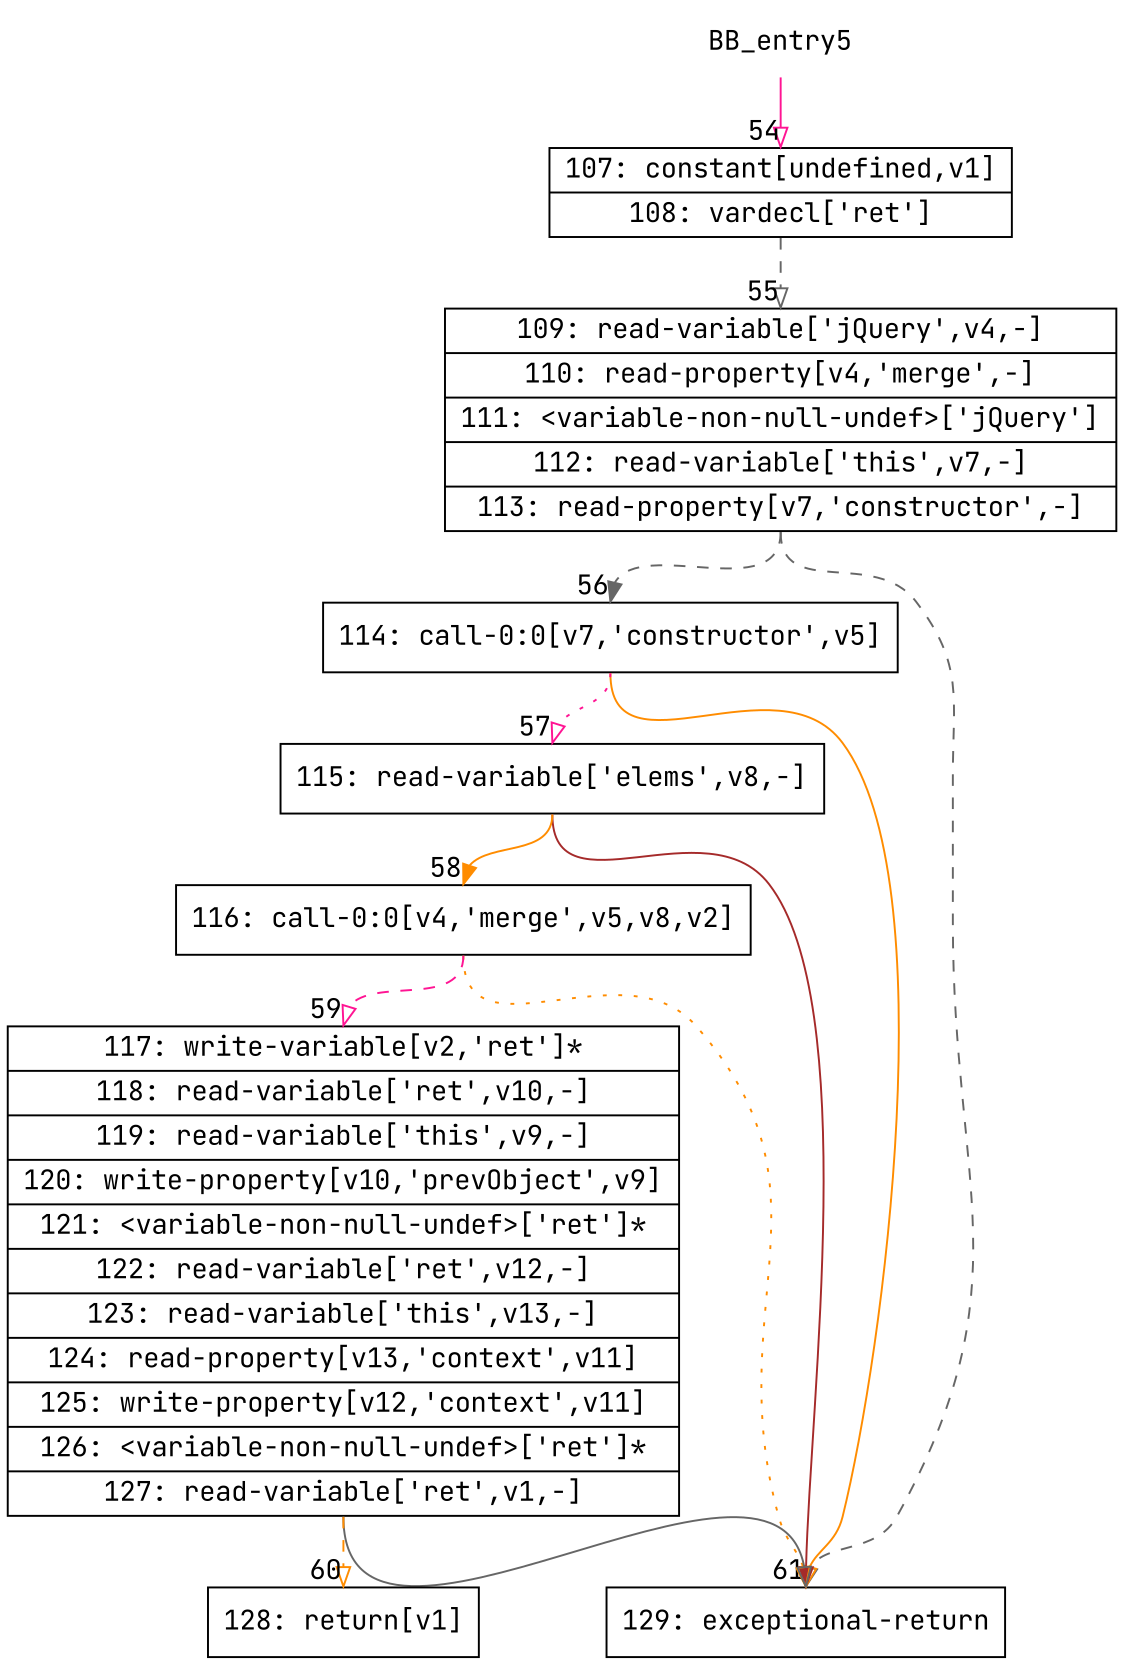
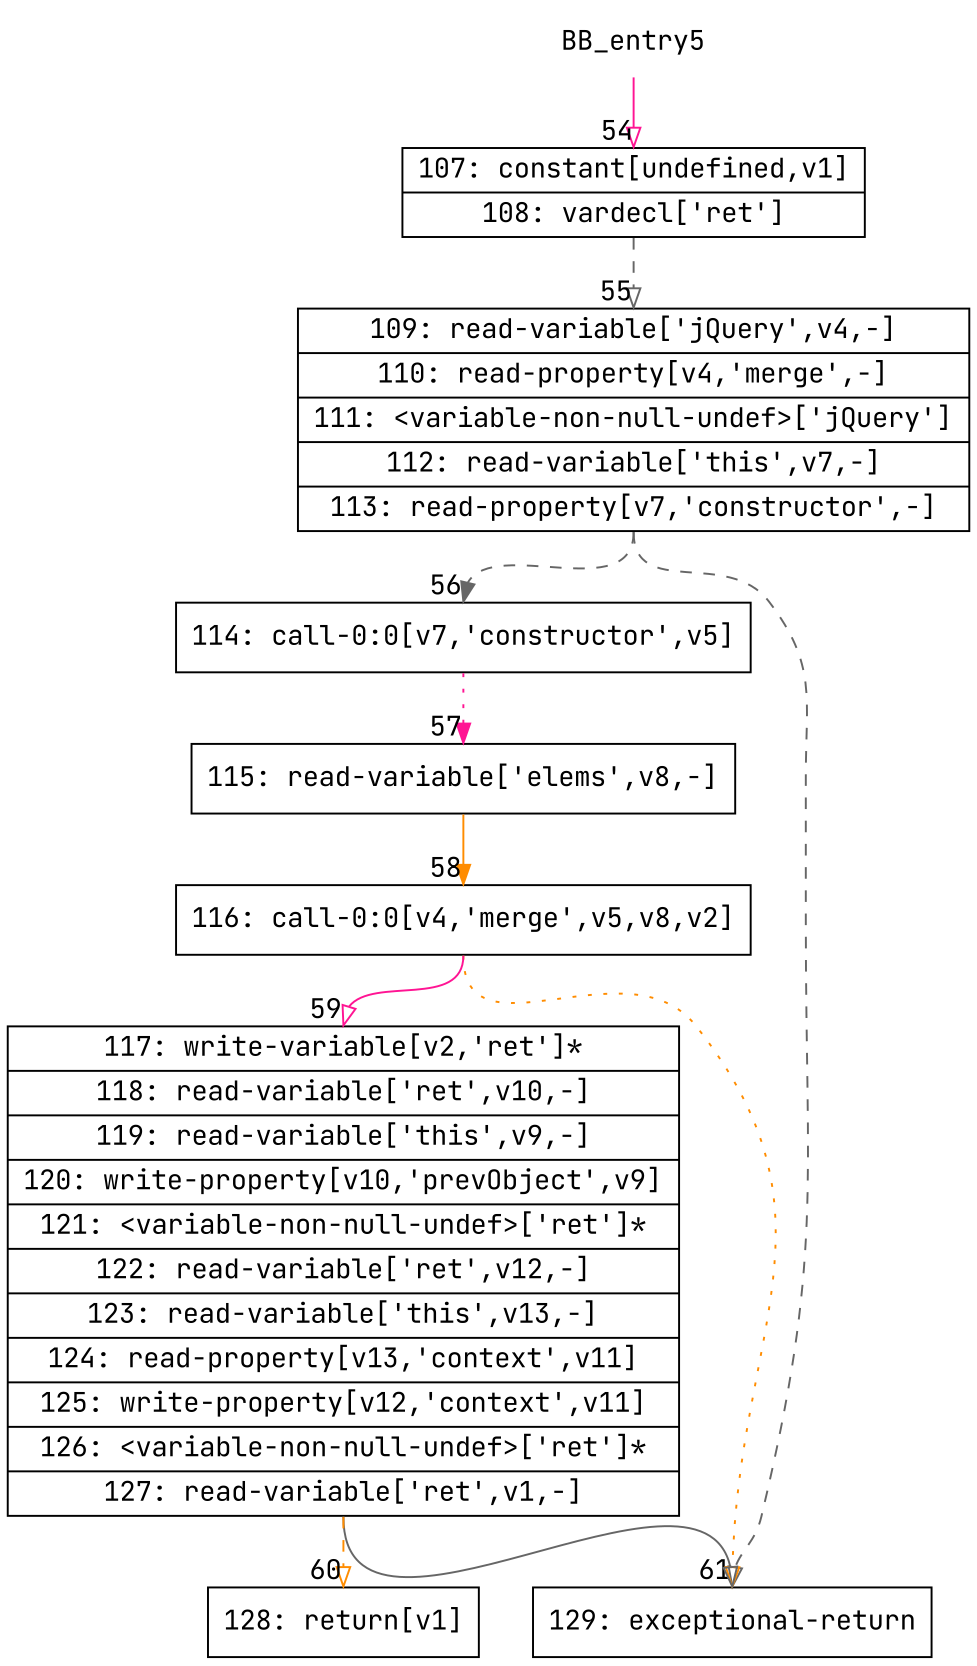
(590, 704) -> (463, 698)
(413, 990) -> (413, 990)
(898, 1023) -> none
(821, 1095) -> none
